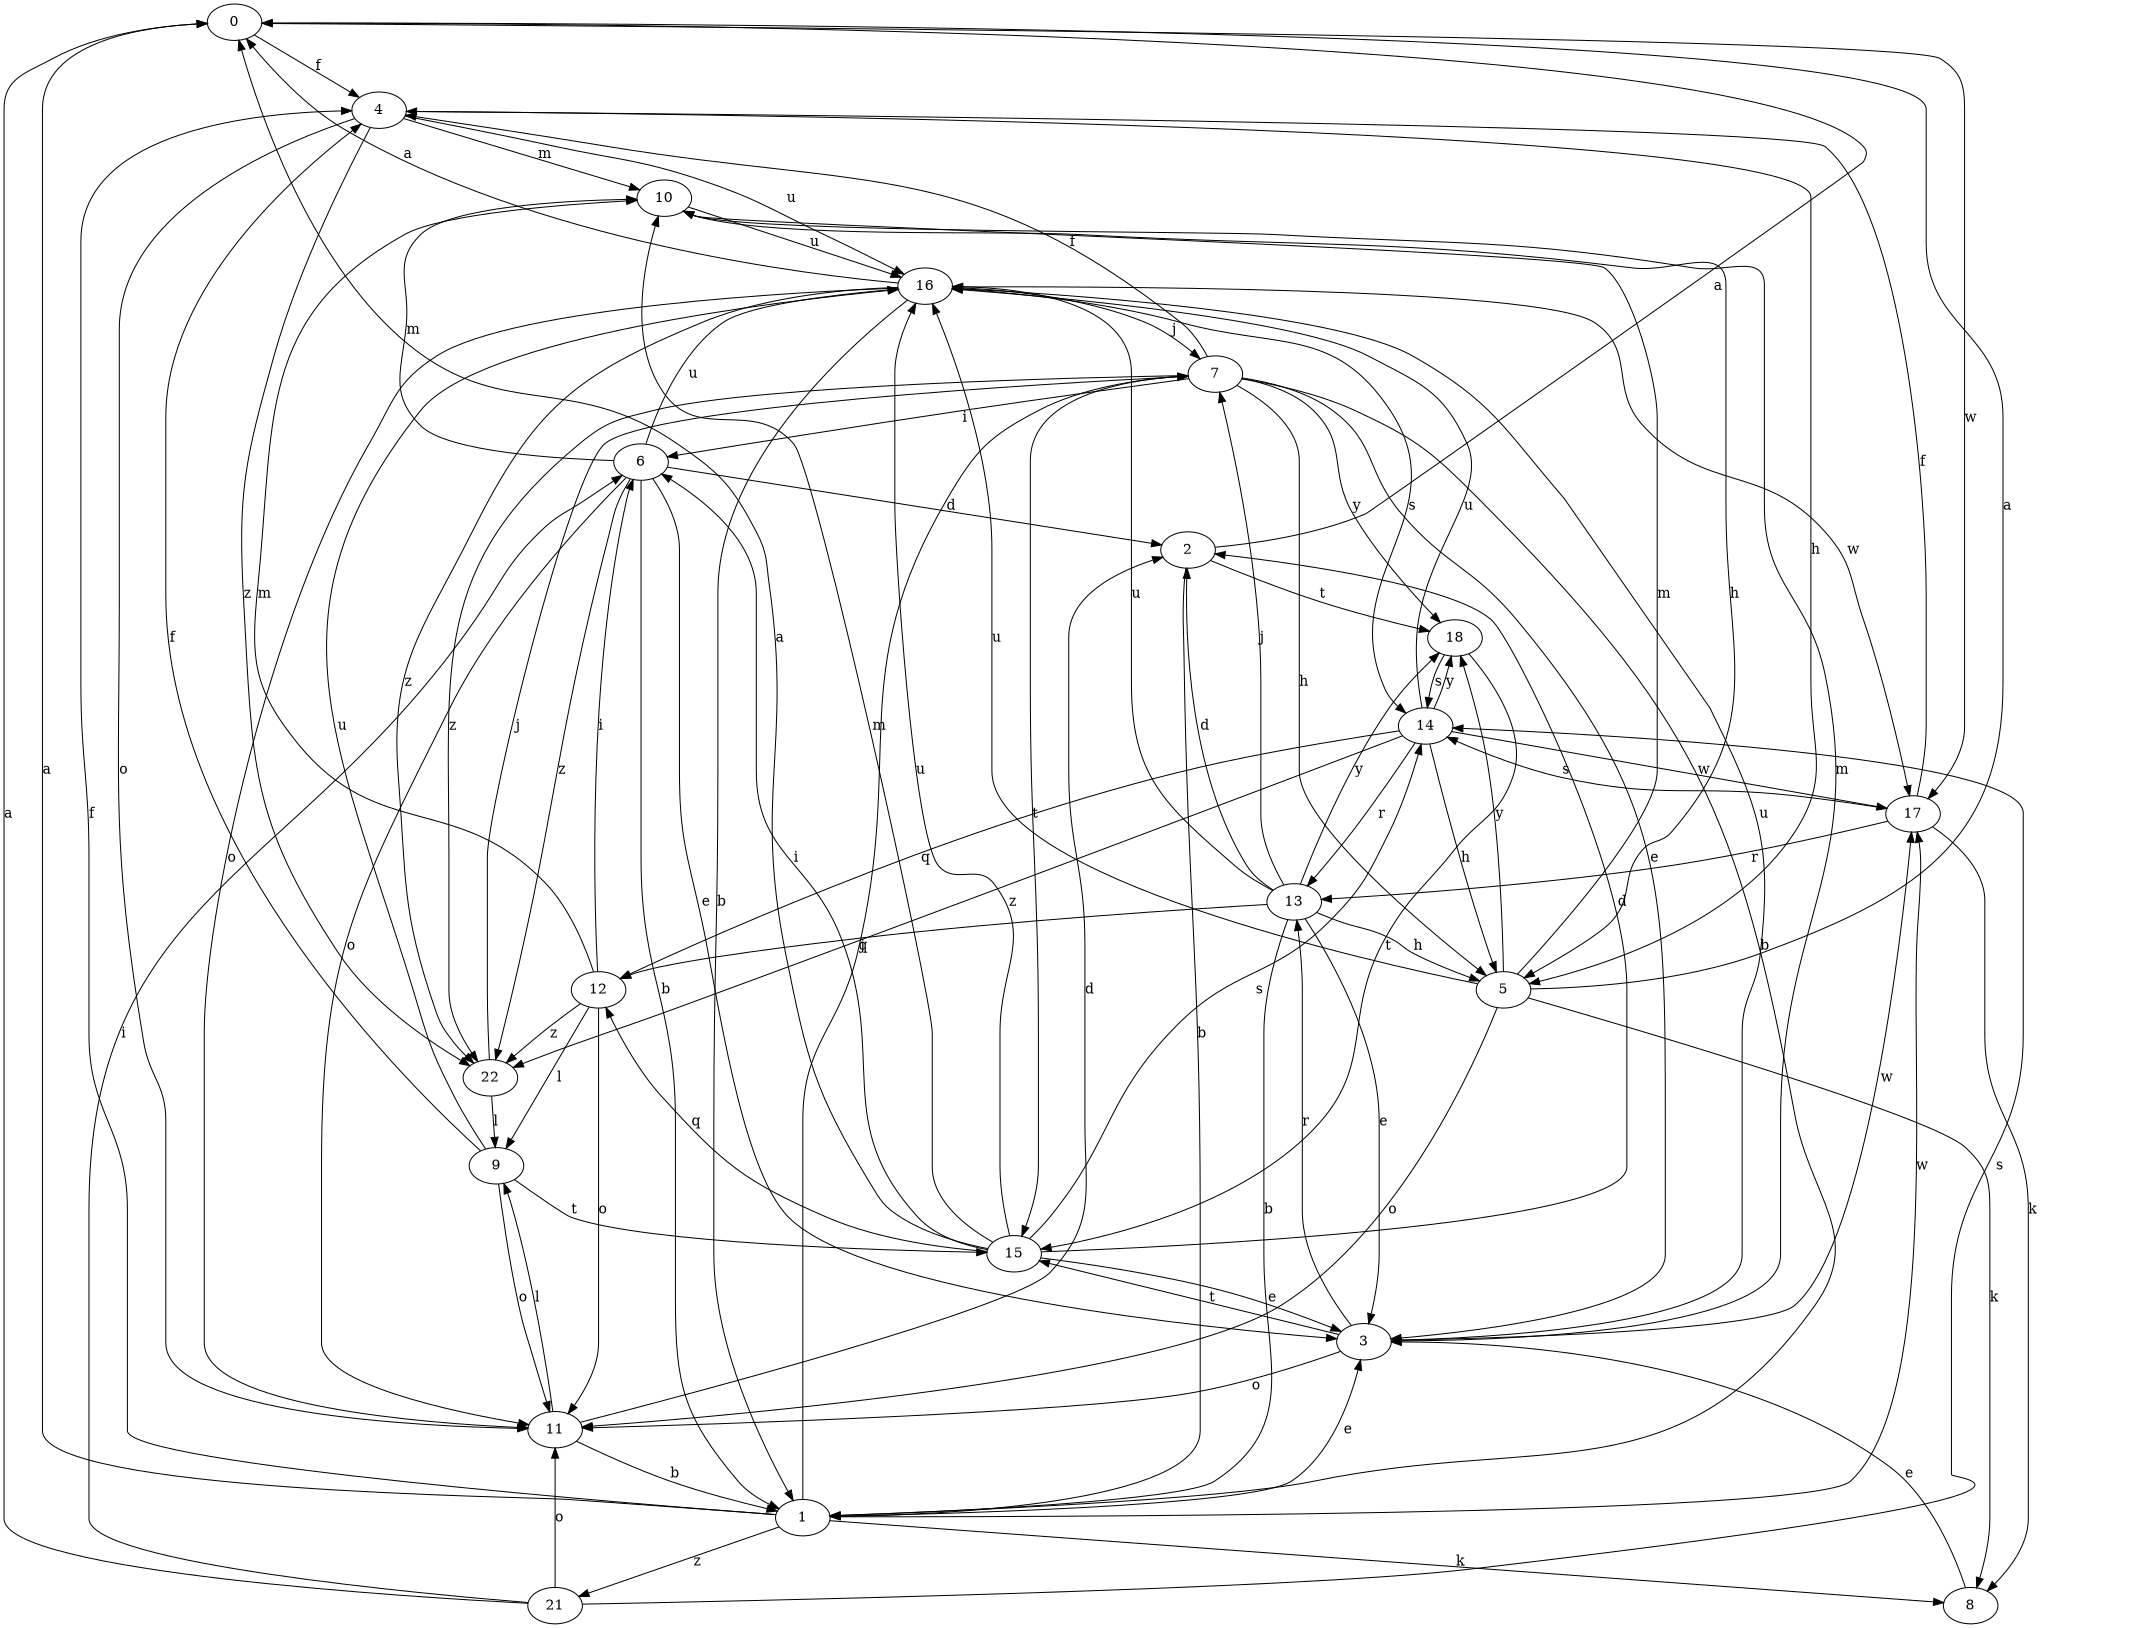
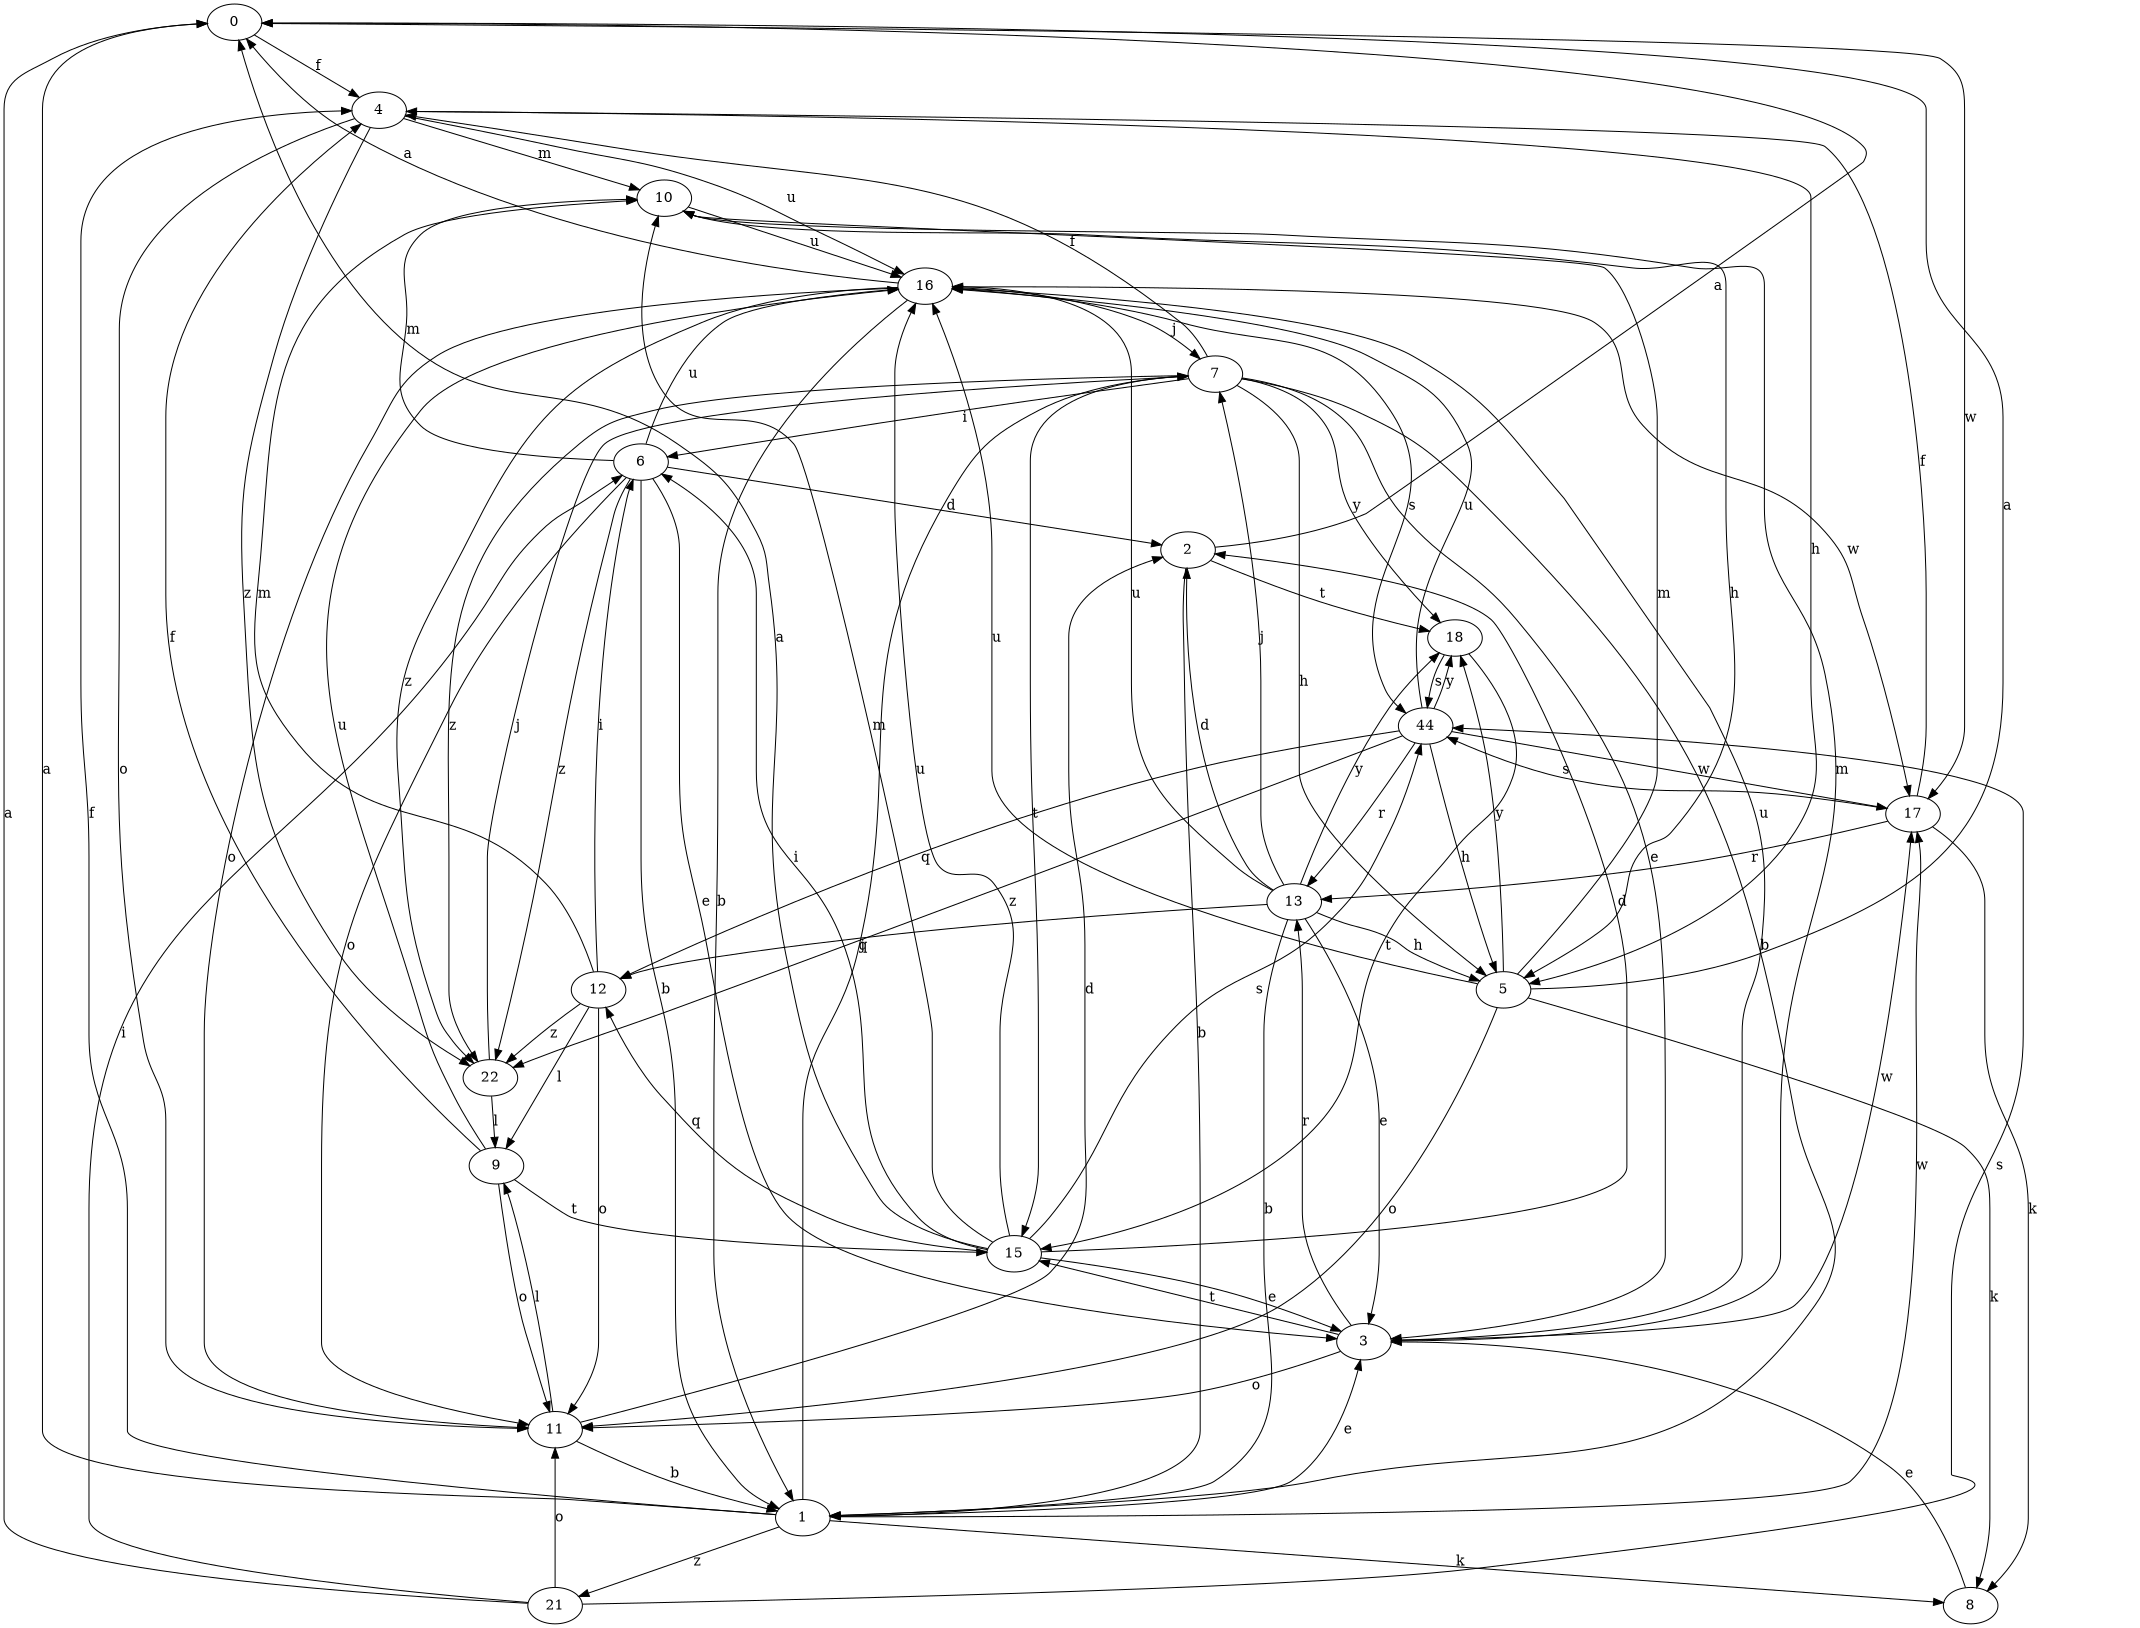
(1426, 726) -> (1426, 726)
